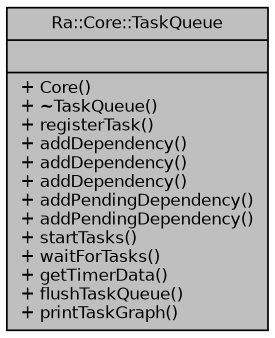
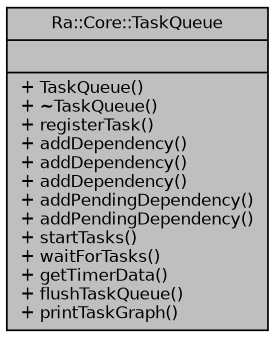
(56, 88) -> (83, 88)
